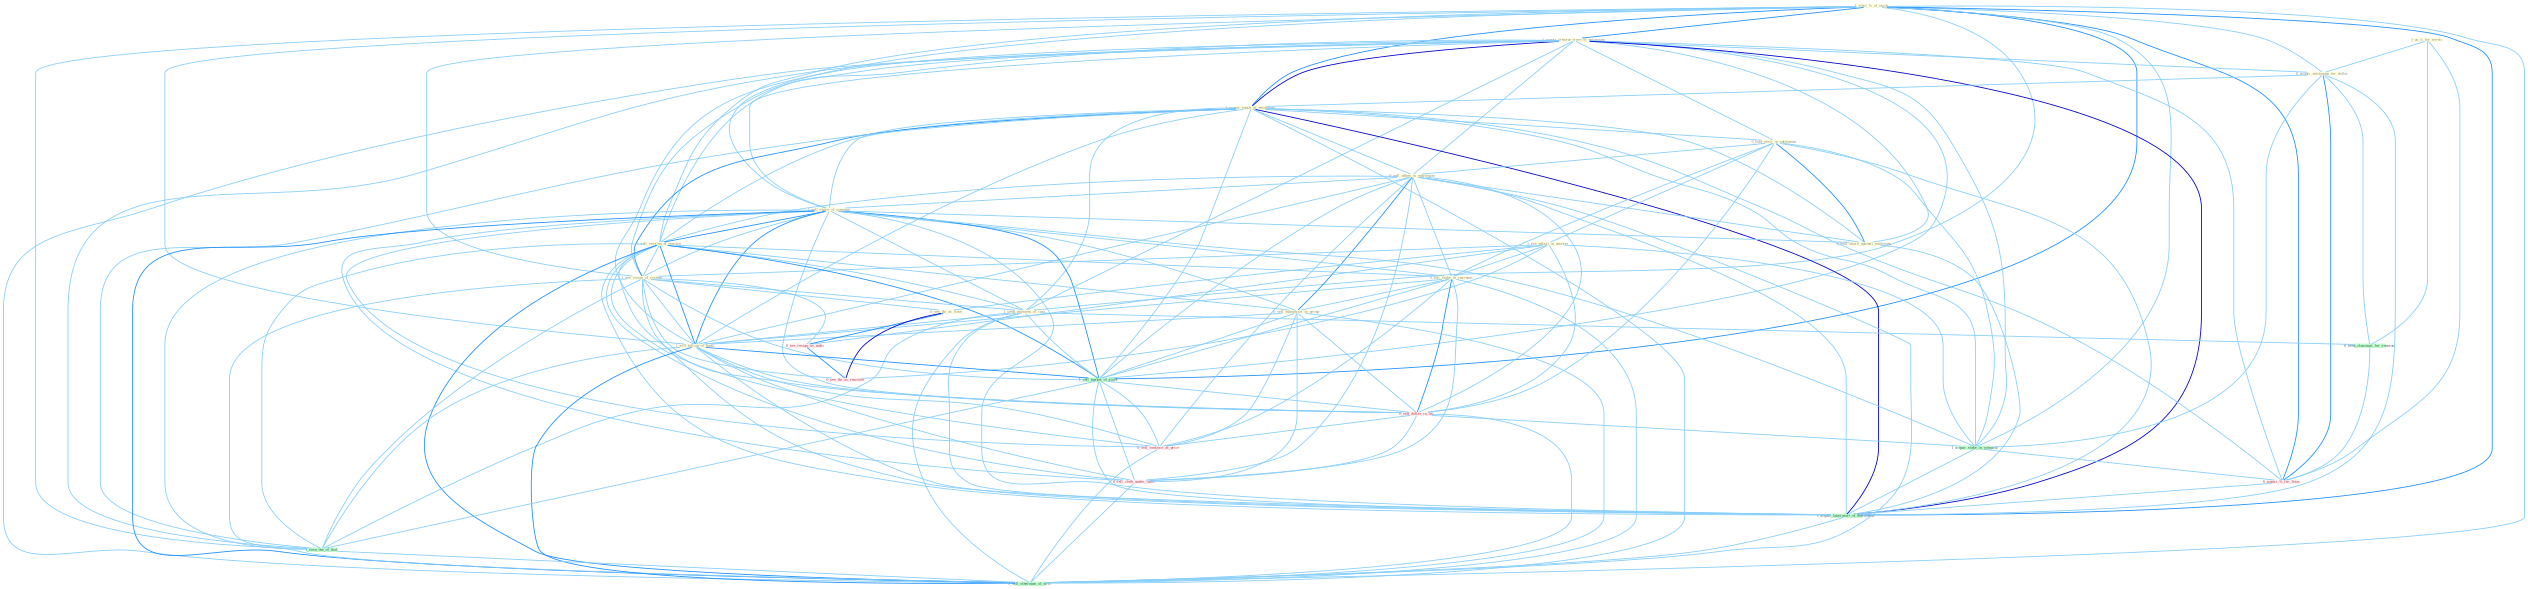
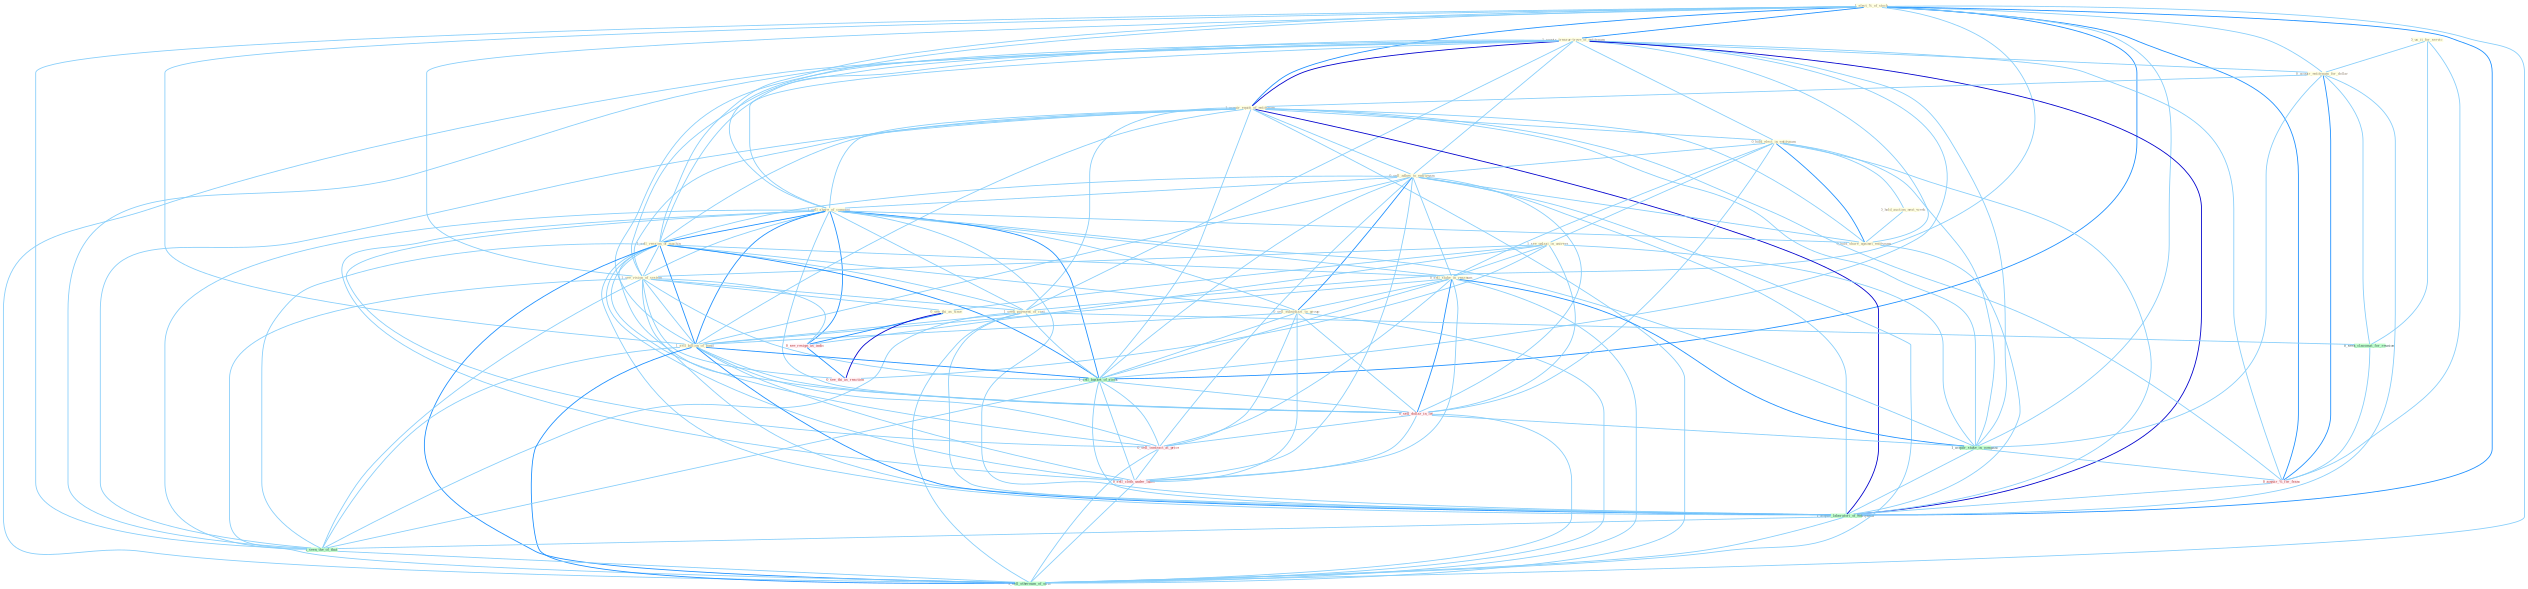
(802, 148) -> (802, 148)
none -> (1904, 210)
none -> (1710, 369)
none -> (1147, 465)
(1244, 505) -> (1244, 505)
(133, 507) -> (842, 283)
none -> (1122, 532)
